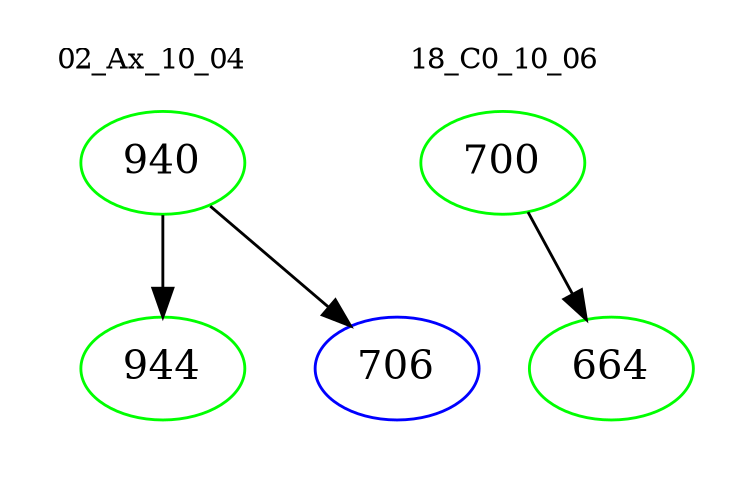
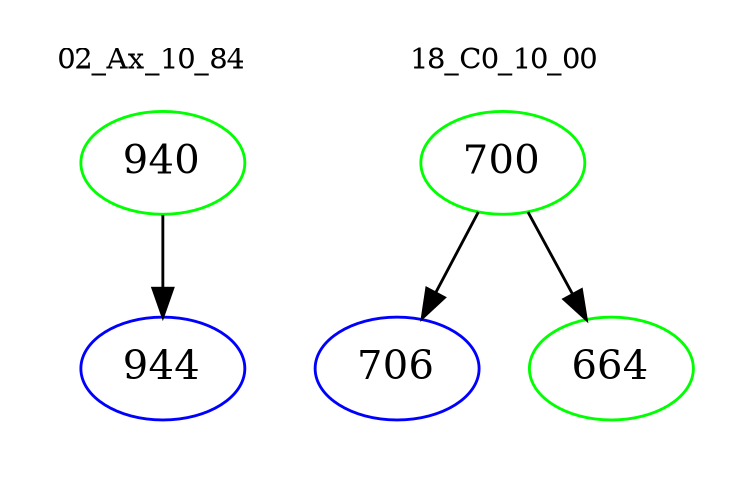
(151, 61) -> (151, 61)
(504, 61) -> (504, 61)
(249, 239) -> (457, 252)
(163, 369) -> (163, 369)
